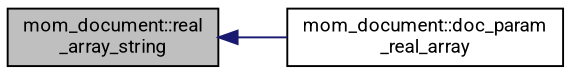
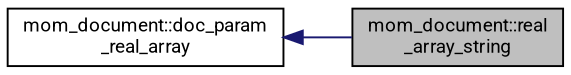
(263, 37) -> (327, 37)
